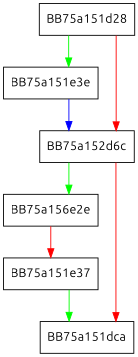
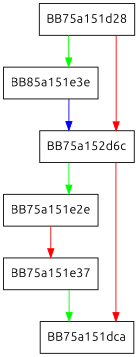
(51, 83) -> (51, 83)
(51, 210) -> (51, 210)
